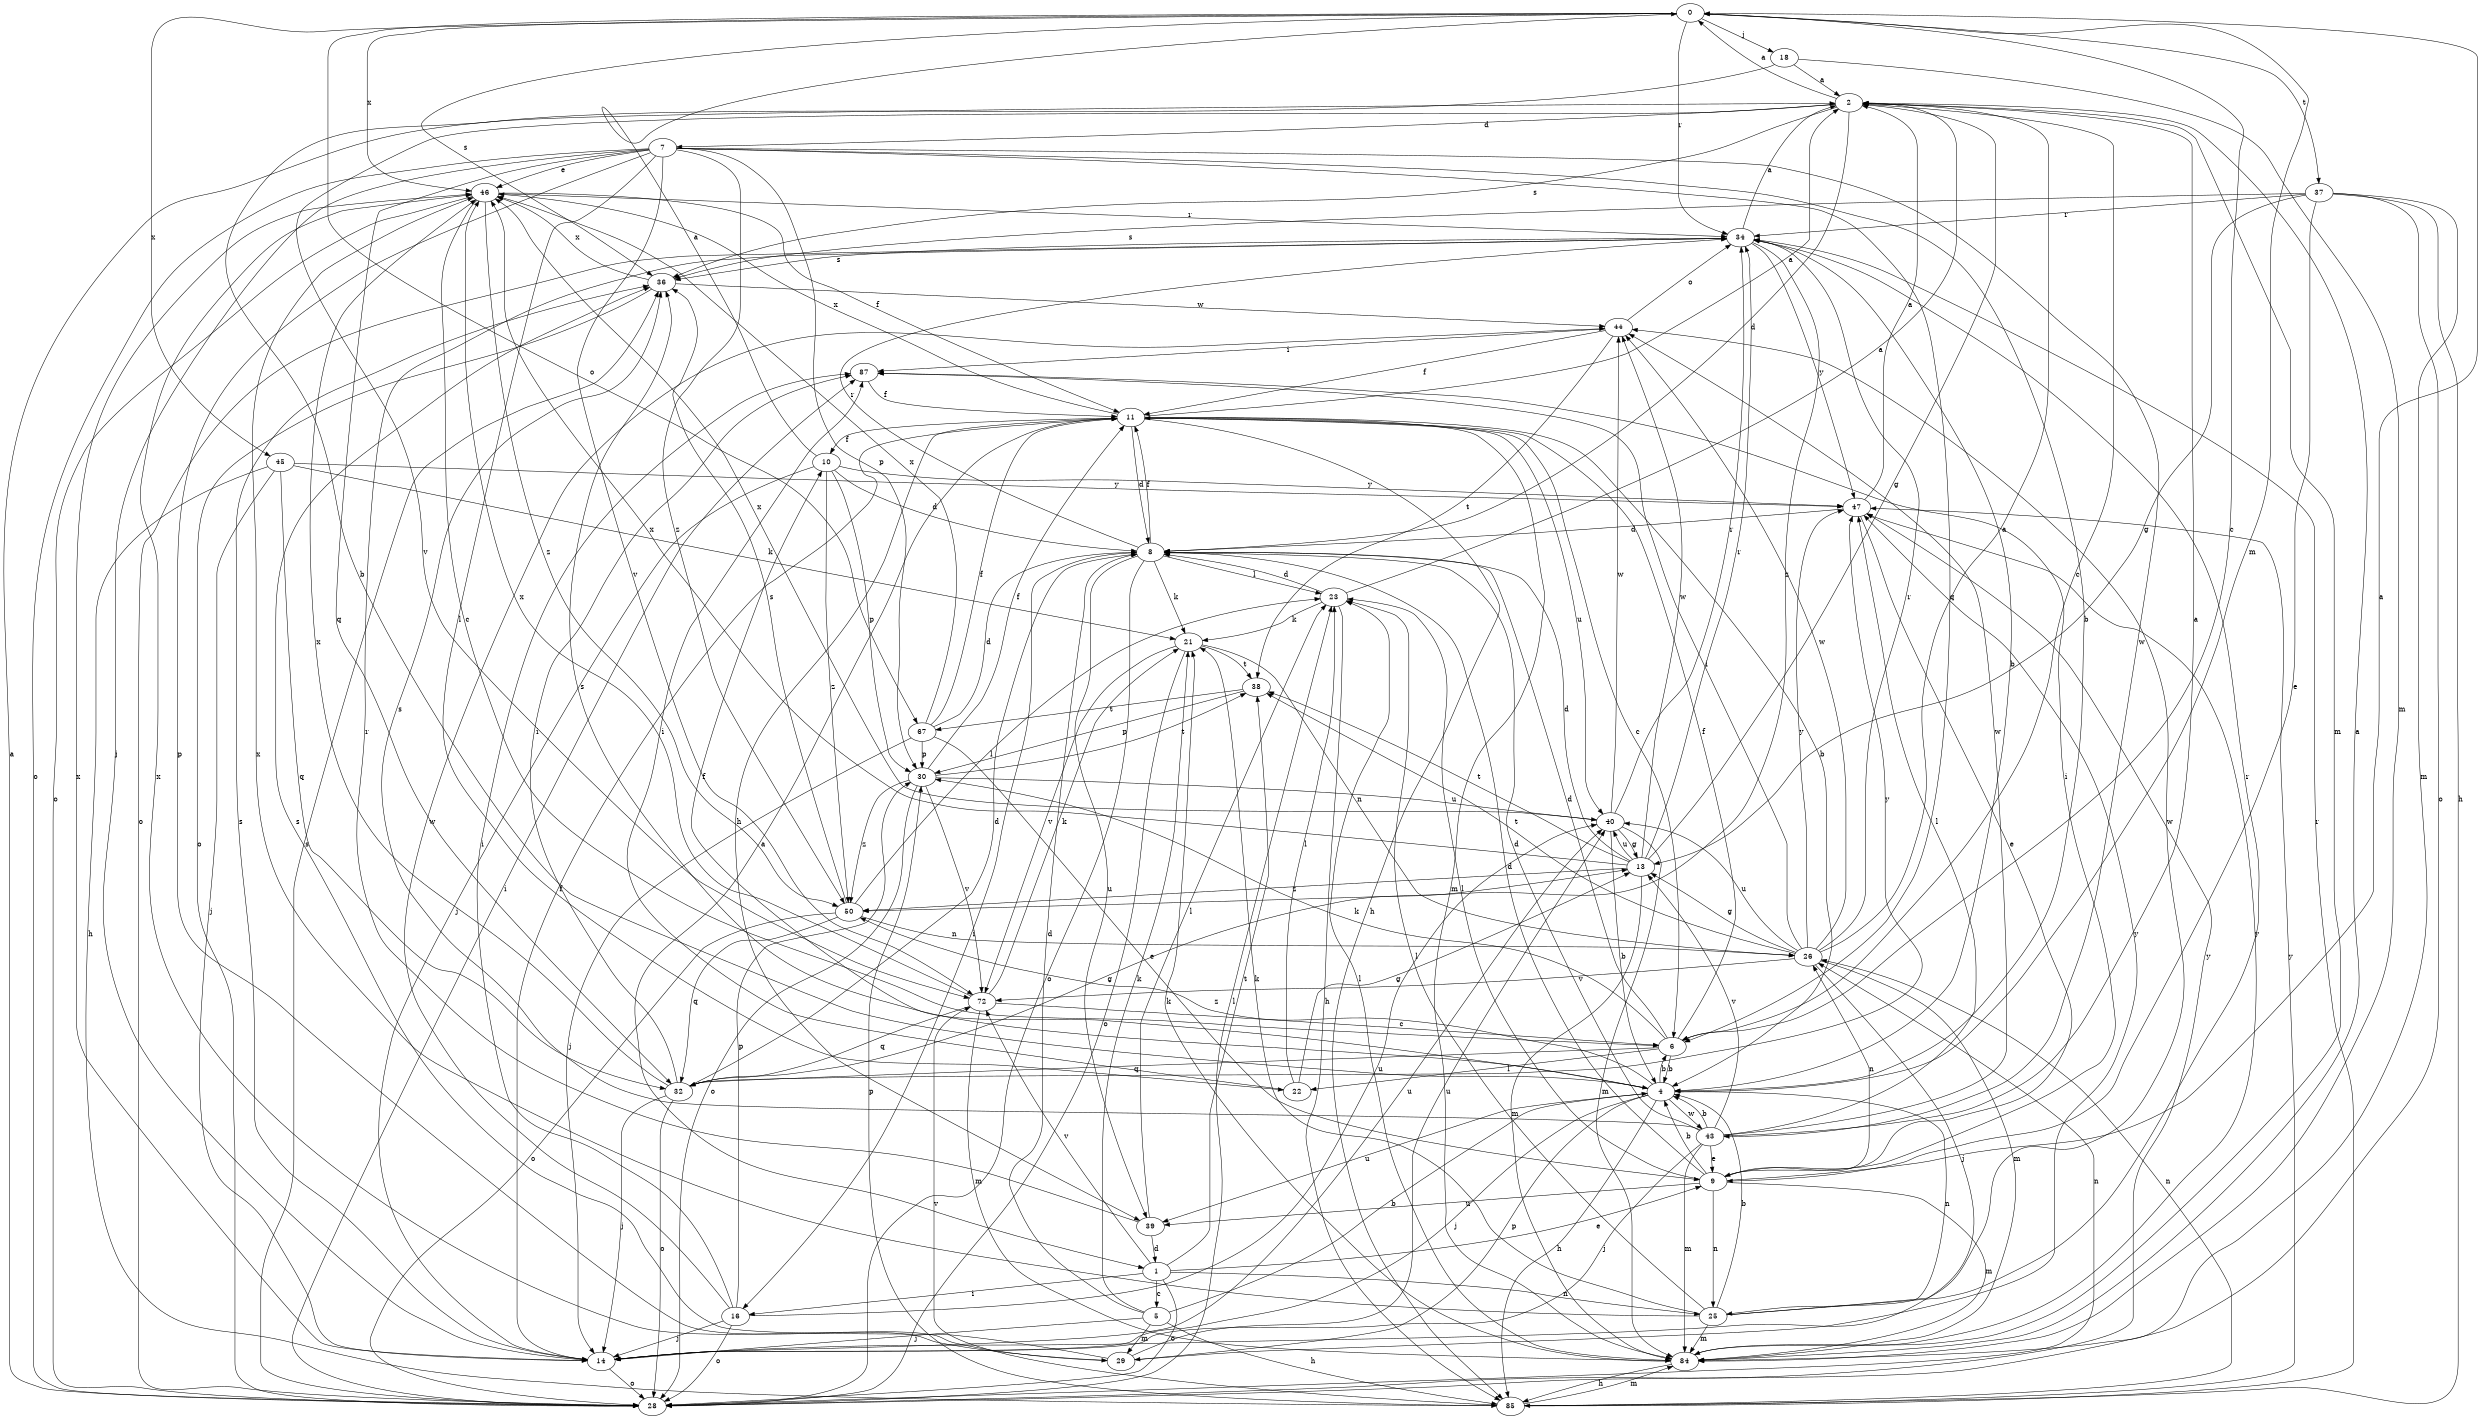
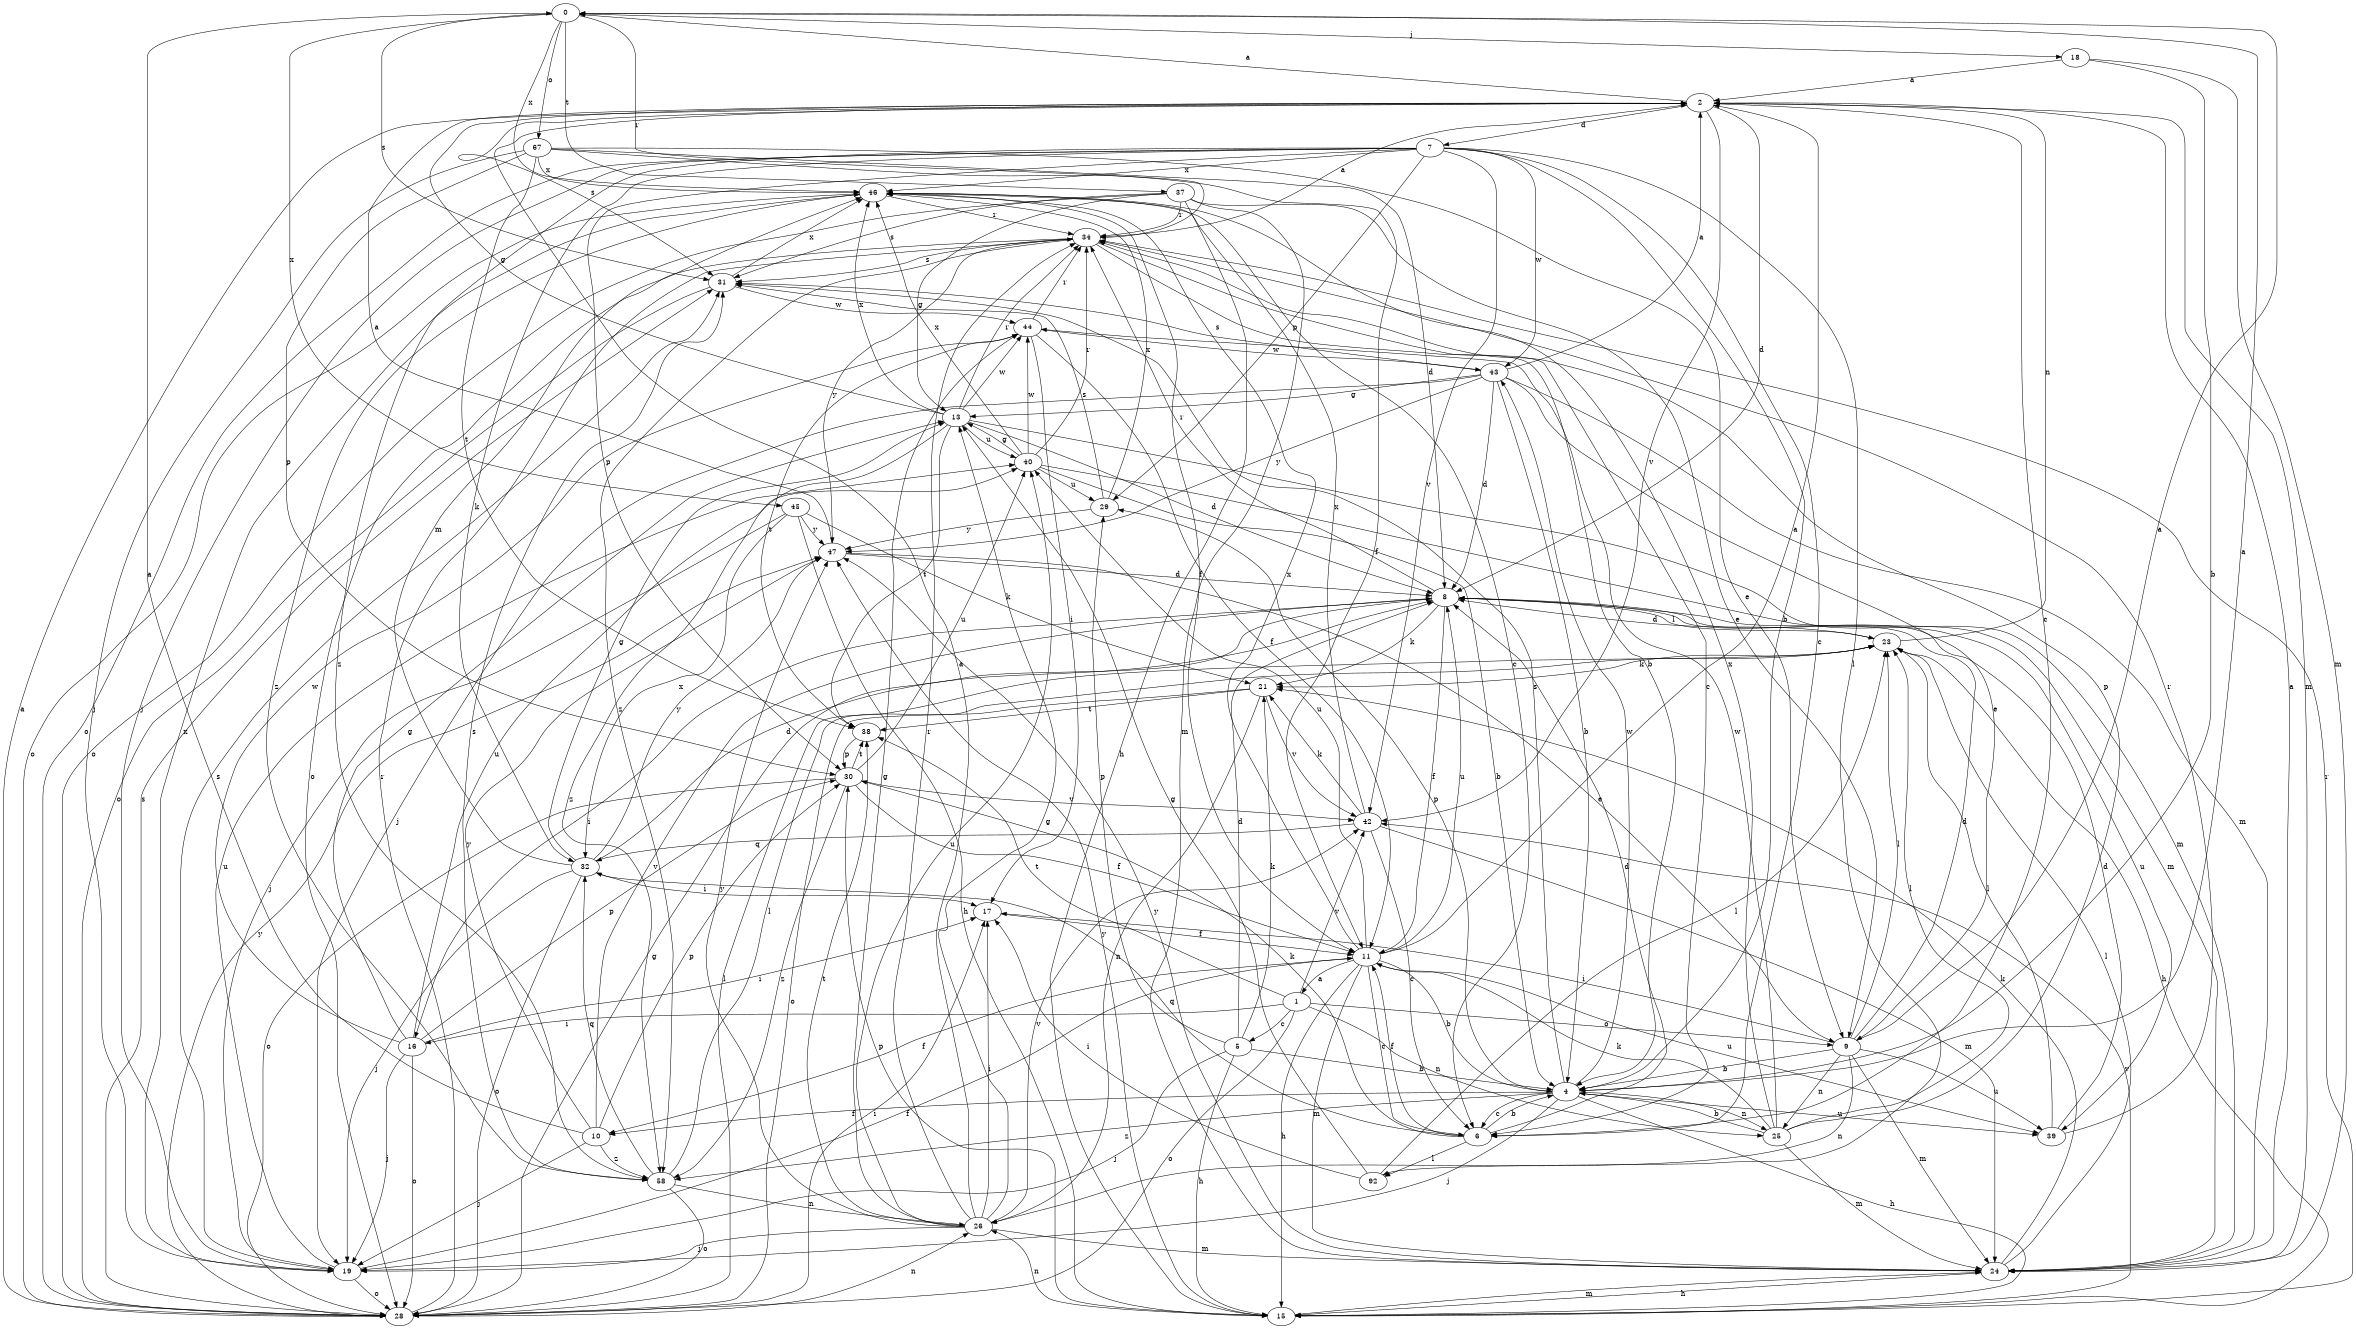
(563, 170) -> (1187, 170)
(662, 283) -> (722, 283)
(1691, 283) -> (1065, 283)
(1881, 350) -> (2048, 373)
(864, 373) -> (987, 912)
(2231, 444) -> (1675, 586)
(1142, 485) -> (1463, 777)
(935, 507) -> (656, 867)
(2253, 552) -> (2244, 552)
none -> (436, 578)
(1952, 597) -> (1820, 642)
(339, 620) -> (477, 507)
none -> (510, 640)
(319, 642) -> (439, 530)
(1822, 642) -> (886, 777)
(1099, 708) -> (503, 536)
(1996, 757) -> (1258, 353)
(302, 777) -> (681, 687)
(2248, 777) -> (2106, 687)
(739, 822) -> (1730, 1047)
(1937, 822) -> (1278, 462)
(849, 912) -> (661, 1182)
(1049, 979) -> (655, 957)
(982, 1002) -> (1368, 822)
(1734, 1002) -> (1354, 395)
(1664, 1069) -> (1498, 1114)
(1297, 1092) -> (1373, 1182)
(1288, 1110) -> (1581, 1043)
(1412, 1180) -> (1064, 484)
(1599, 1227) -> (1607, 1024)
(1153, 1246) -> (1997, 680)
(1145, 1339) -> (1103, 777)
(601, 1361) -> (347, 1272)
(1685, 1361) -> (1995, 1272)
(1511, 1406) -> (1281, 1316)
